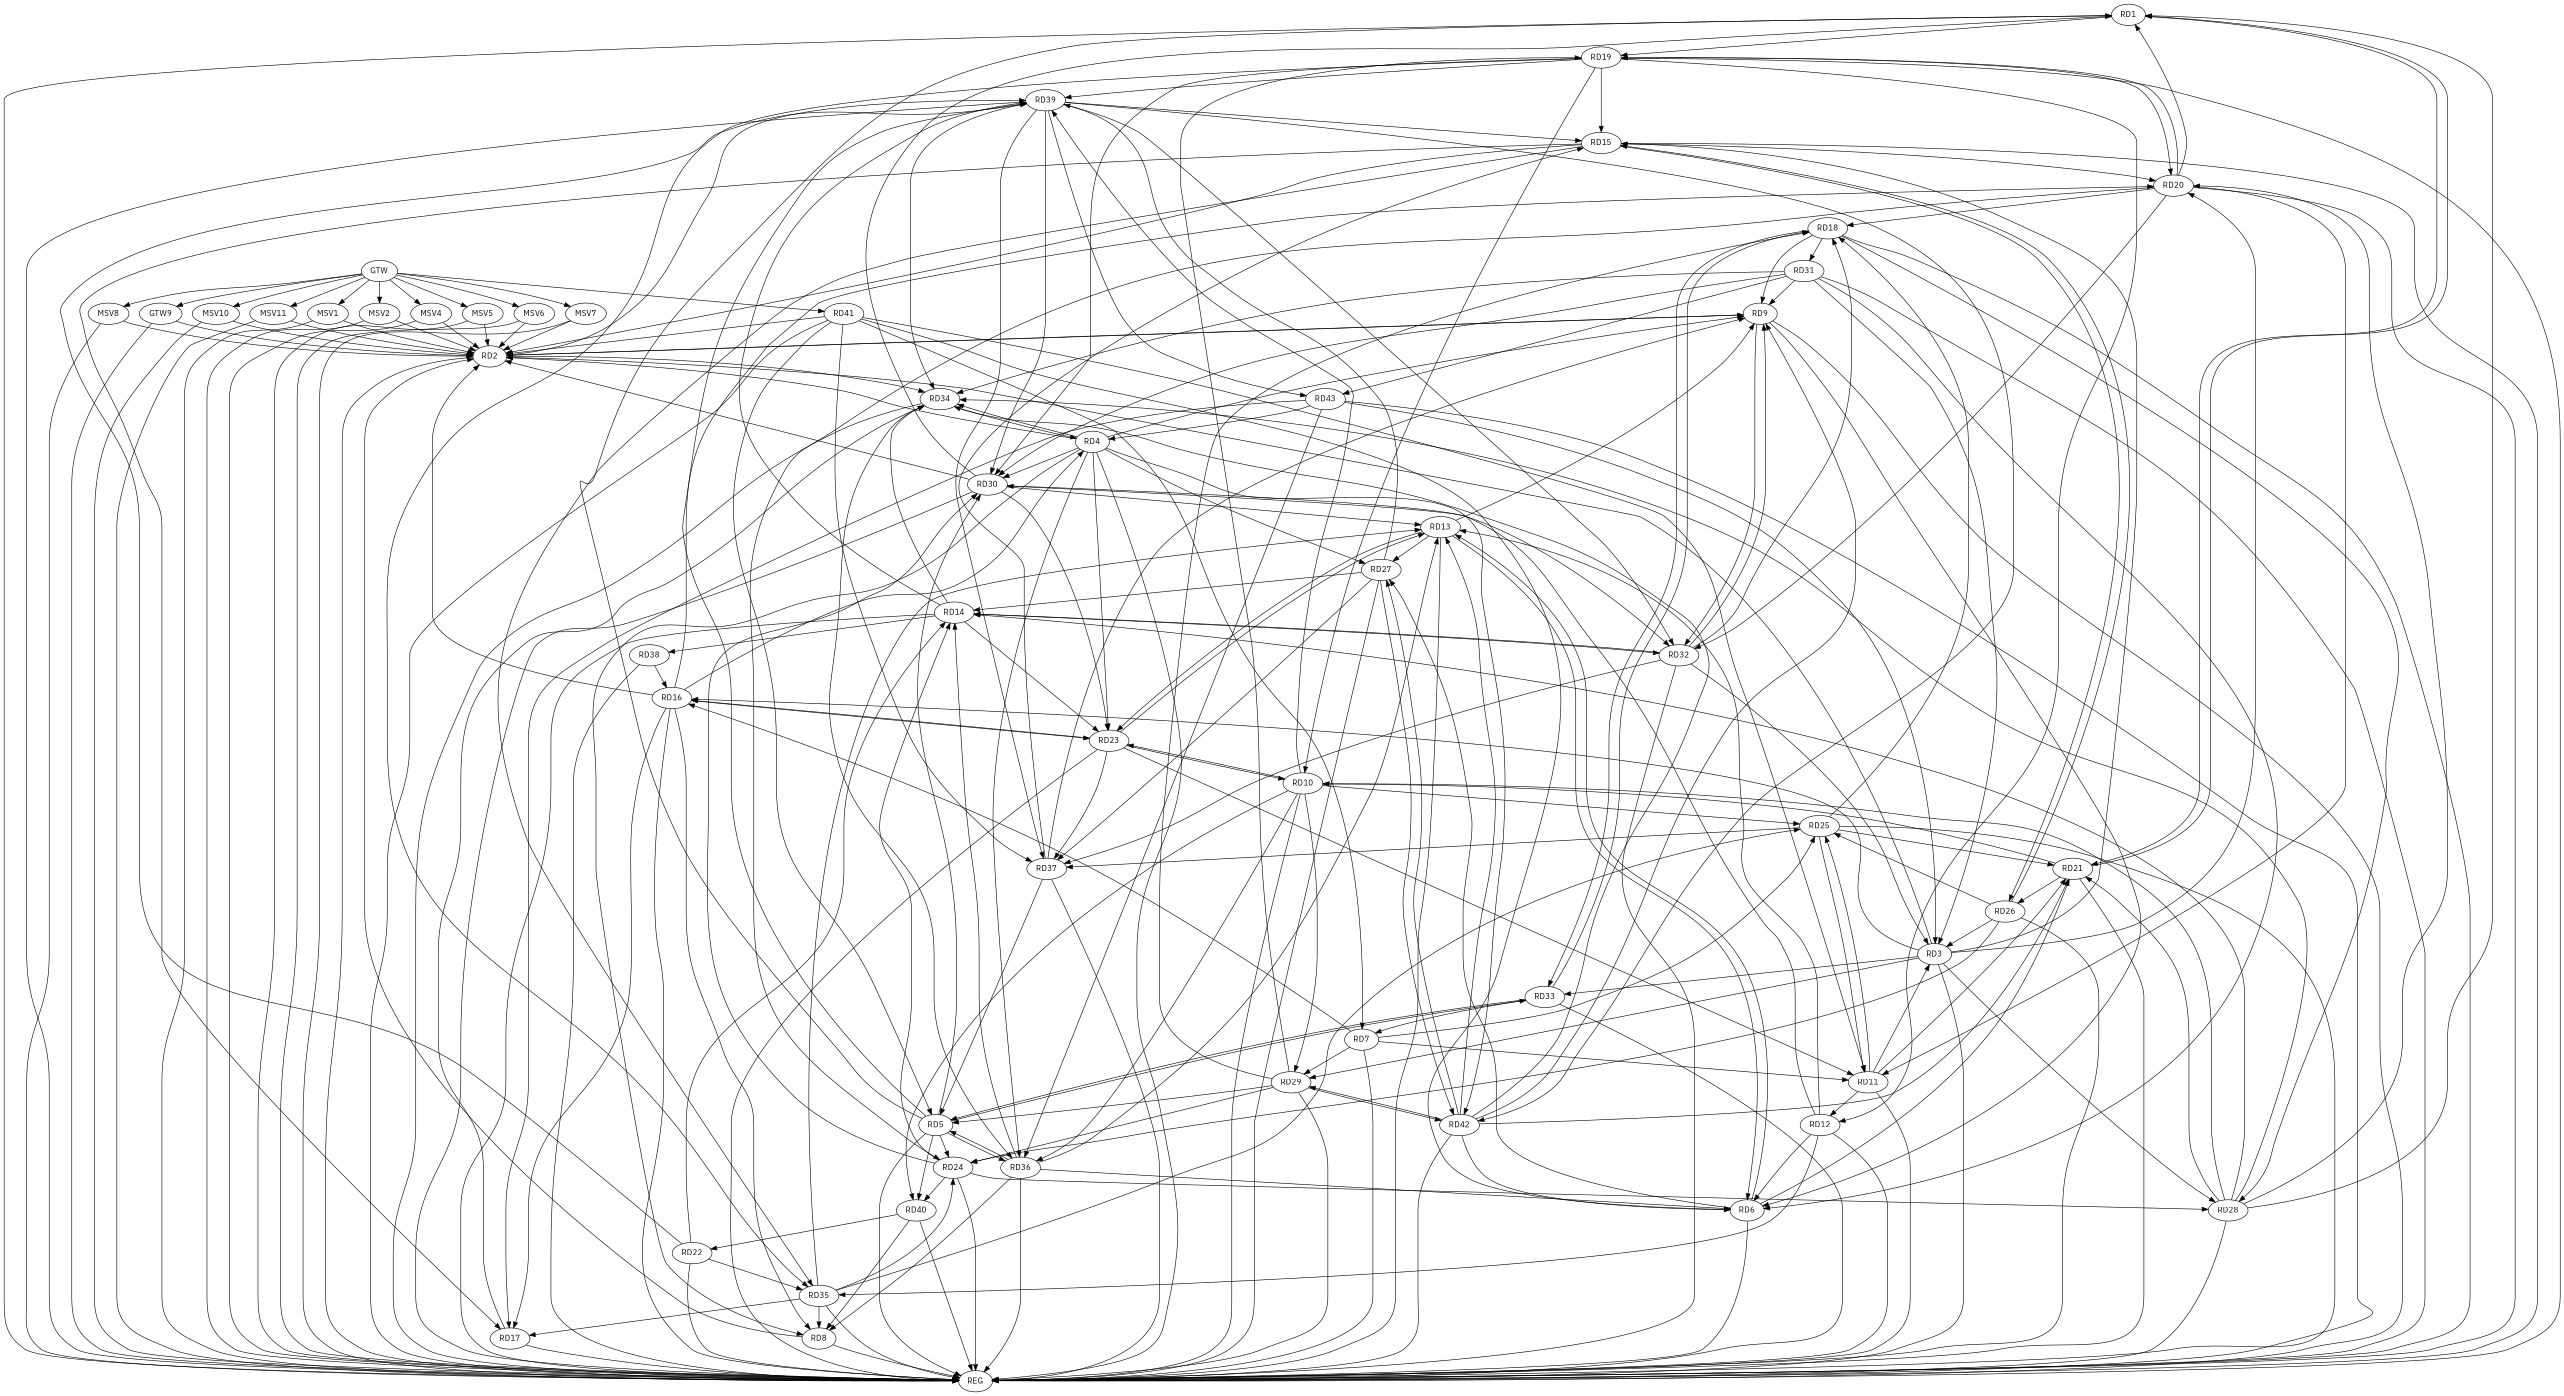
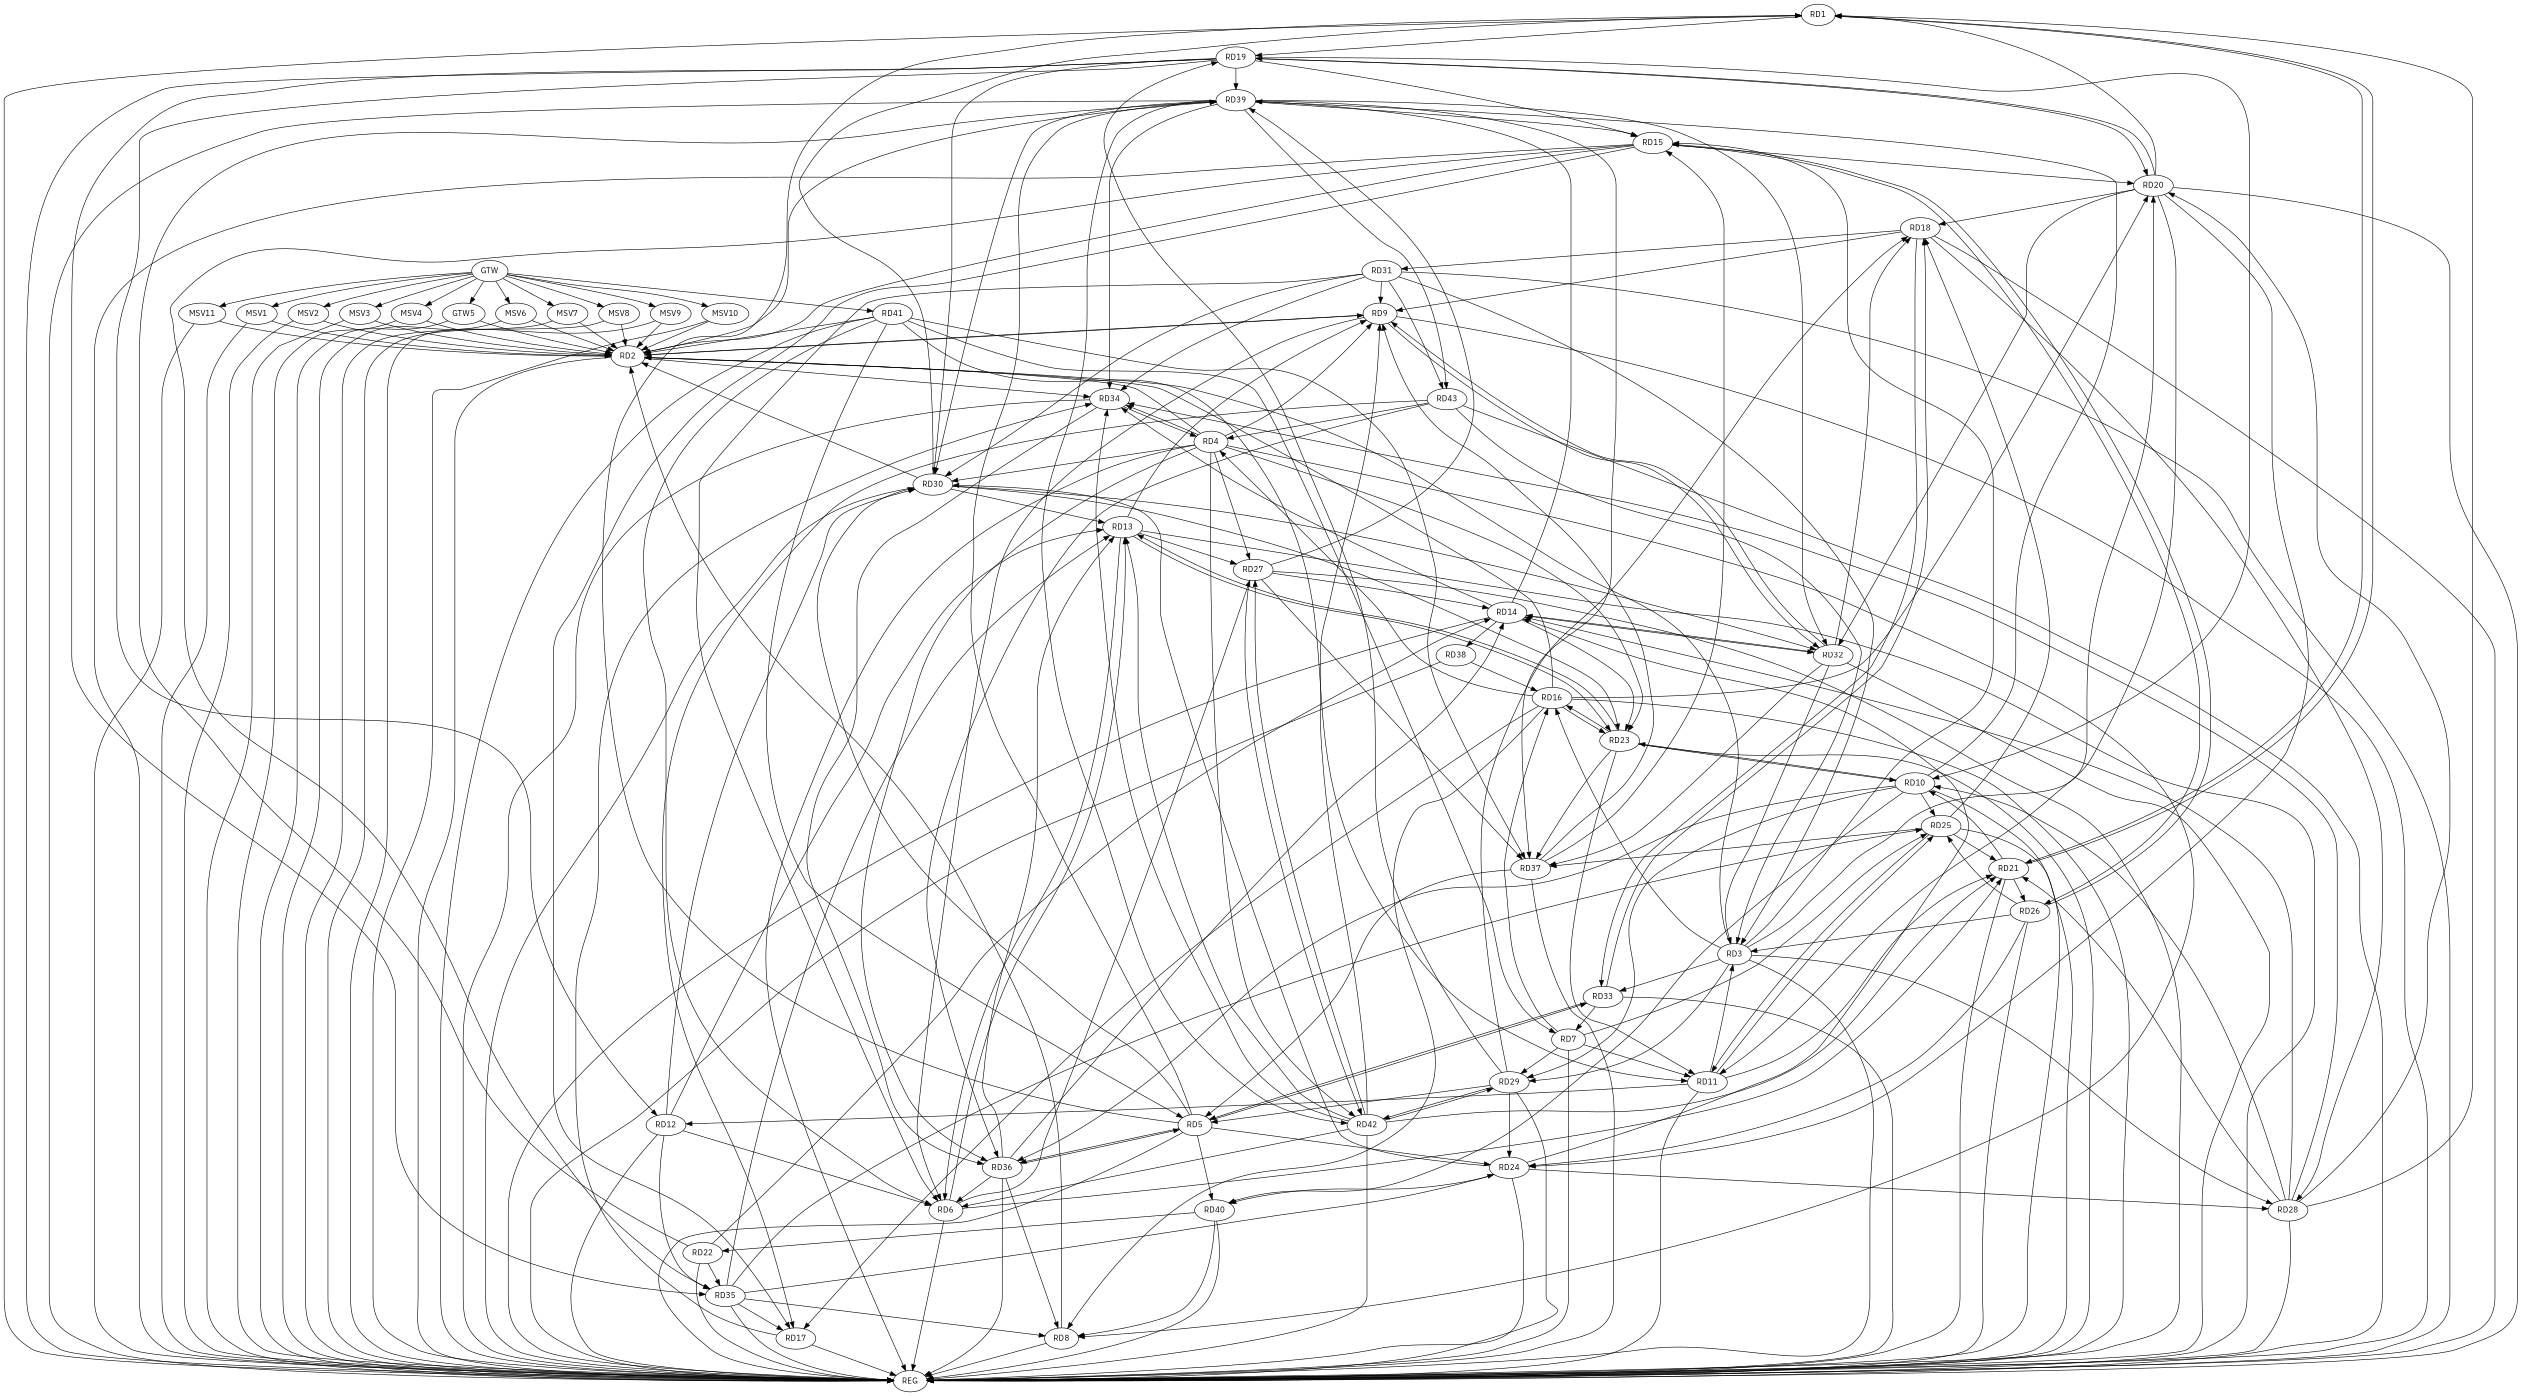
(161, 314) -> (671, 314)
none -> (360, 314)
(483, 314) -> (464, 314)
